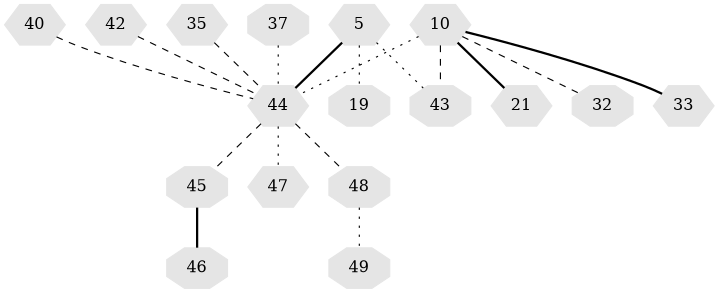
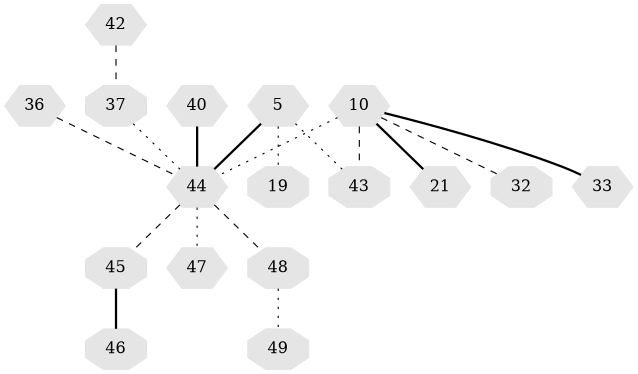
(197, 25) -> (35, 106)
(197, 65) -> (116, 65)
(154, 71) -> (197, 147)
